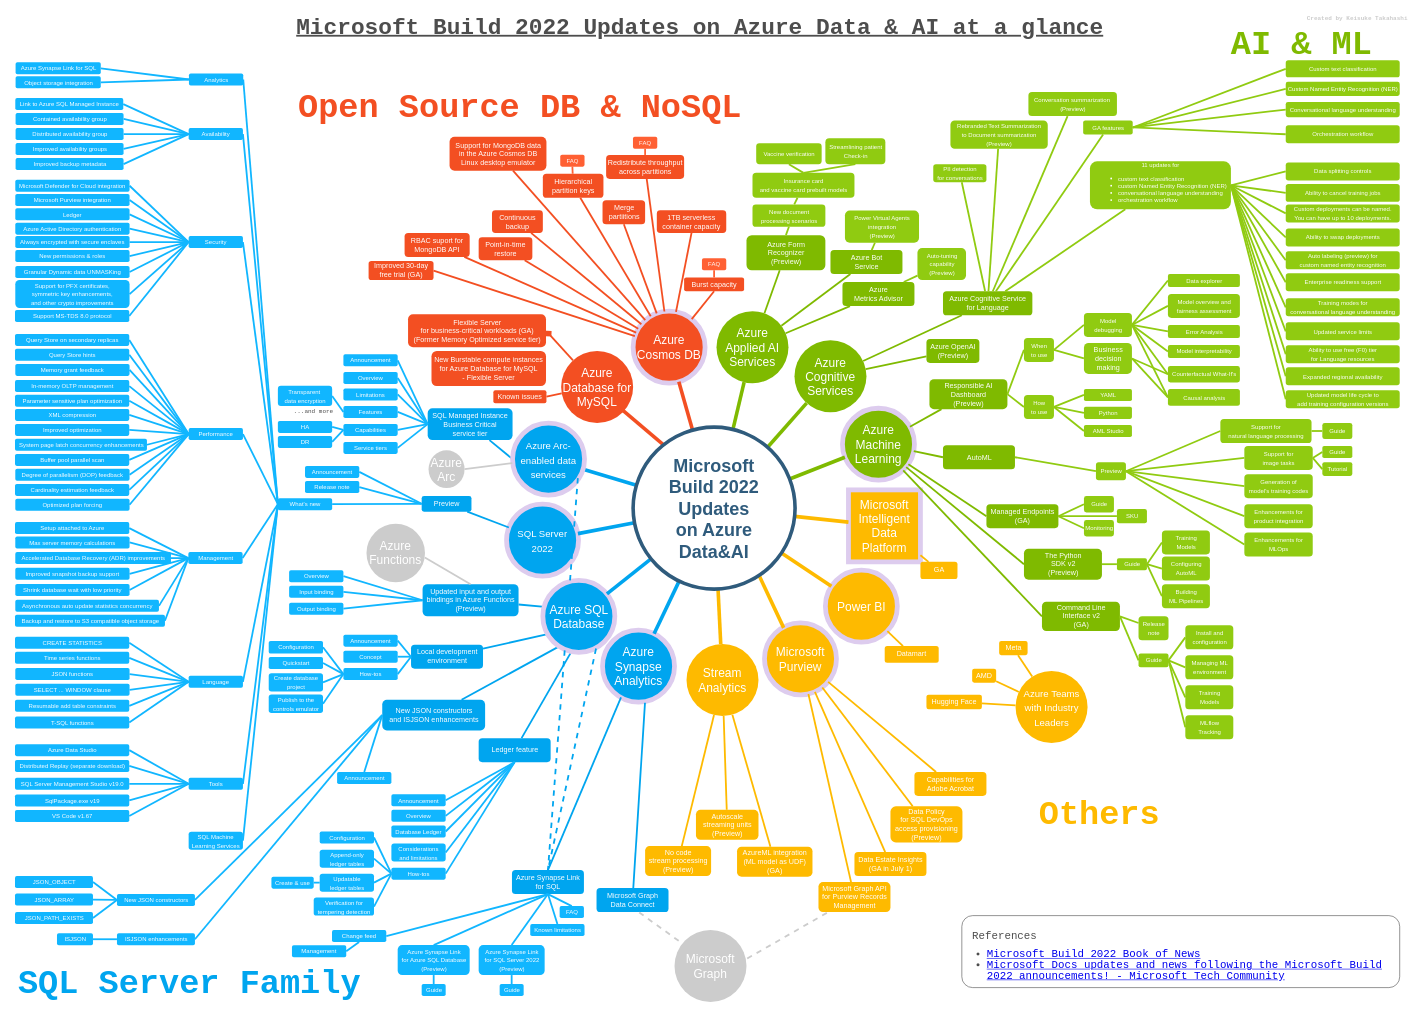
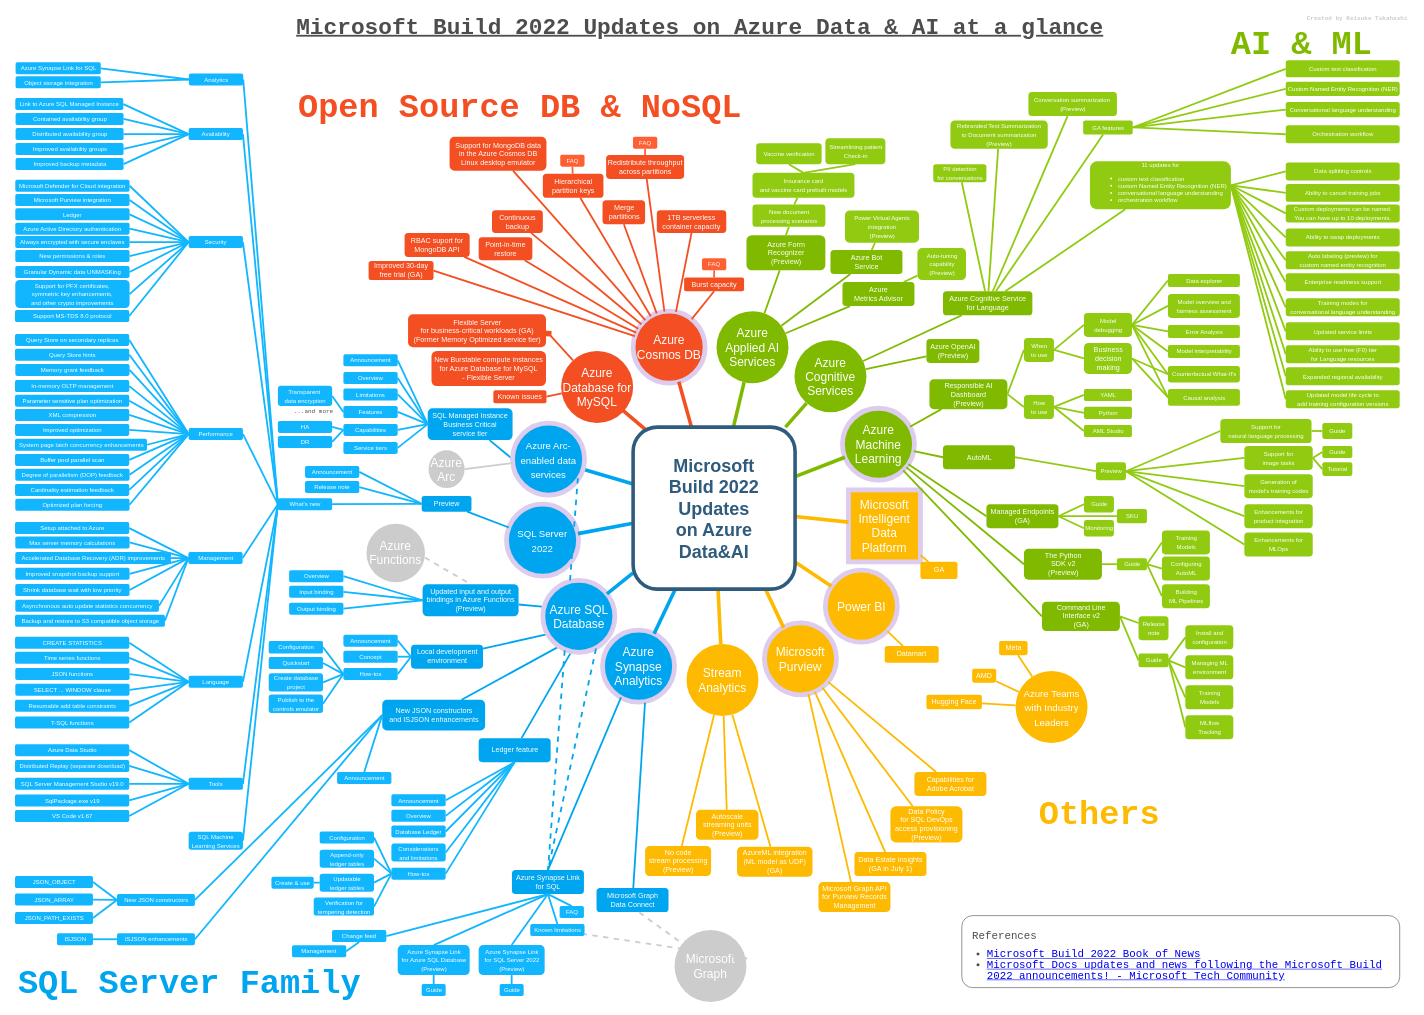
(714, 508) -> (714, 508)
(449, 572) -> (449, 572)
(788, 936) -> (633, 942)
